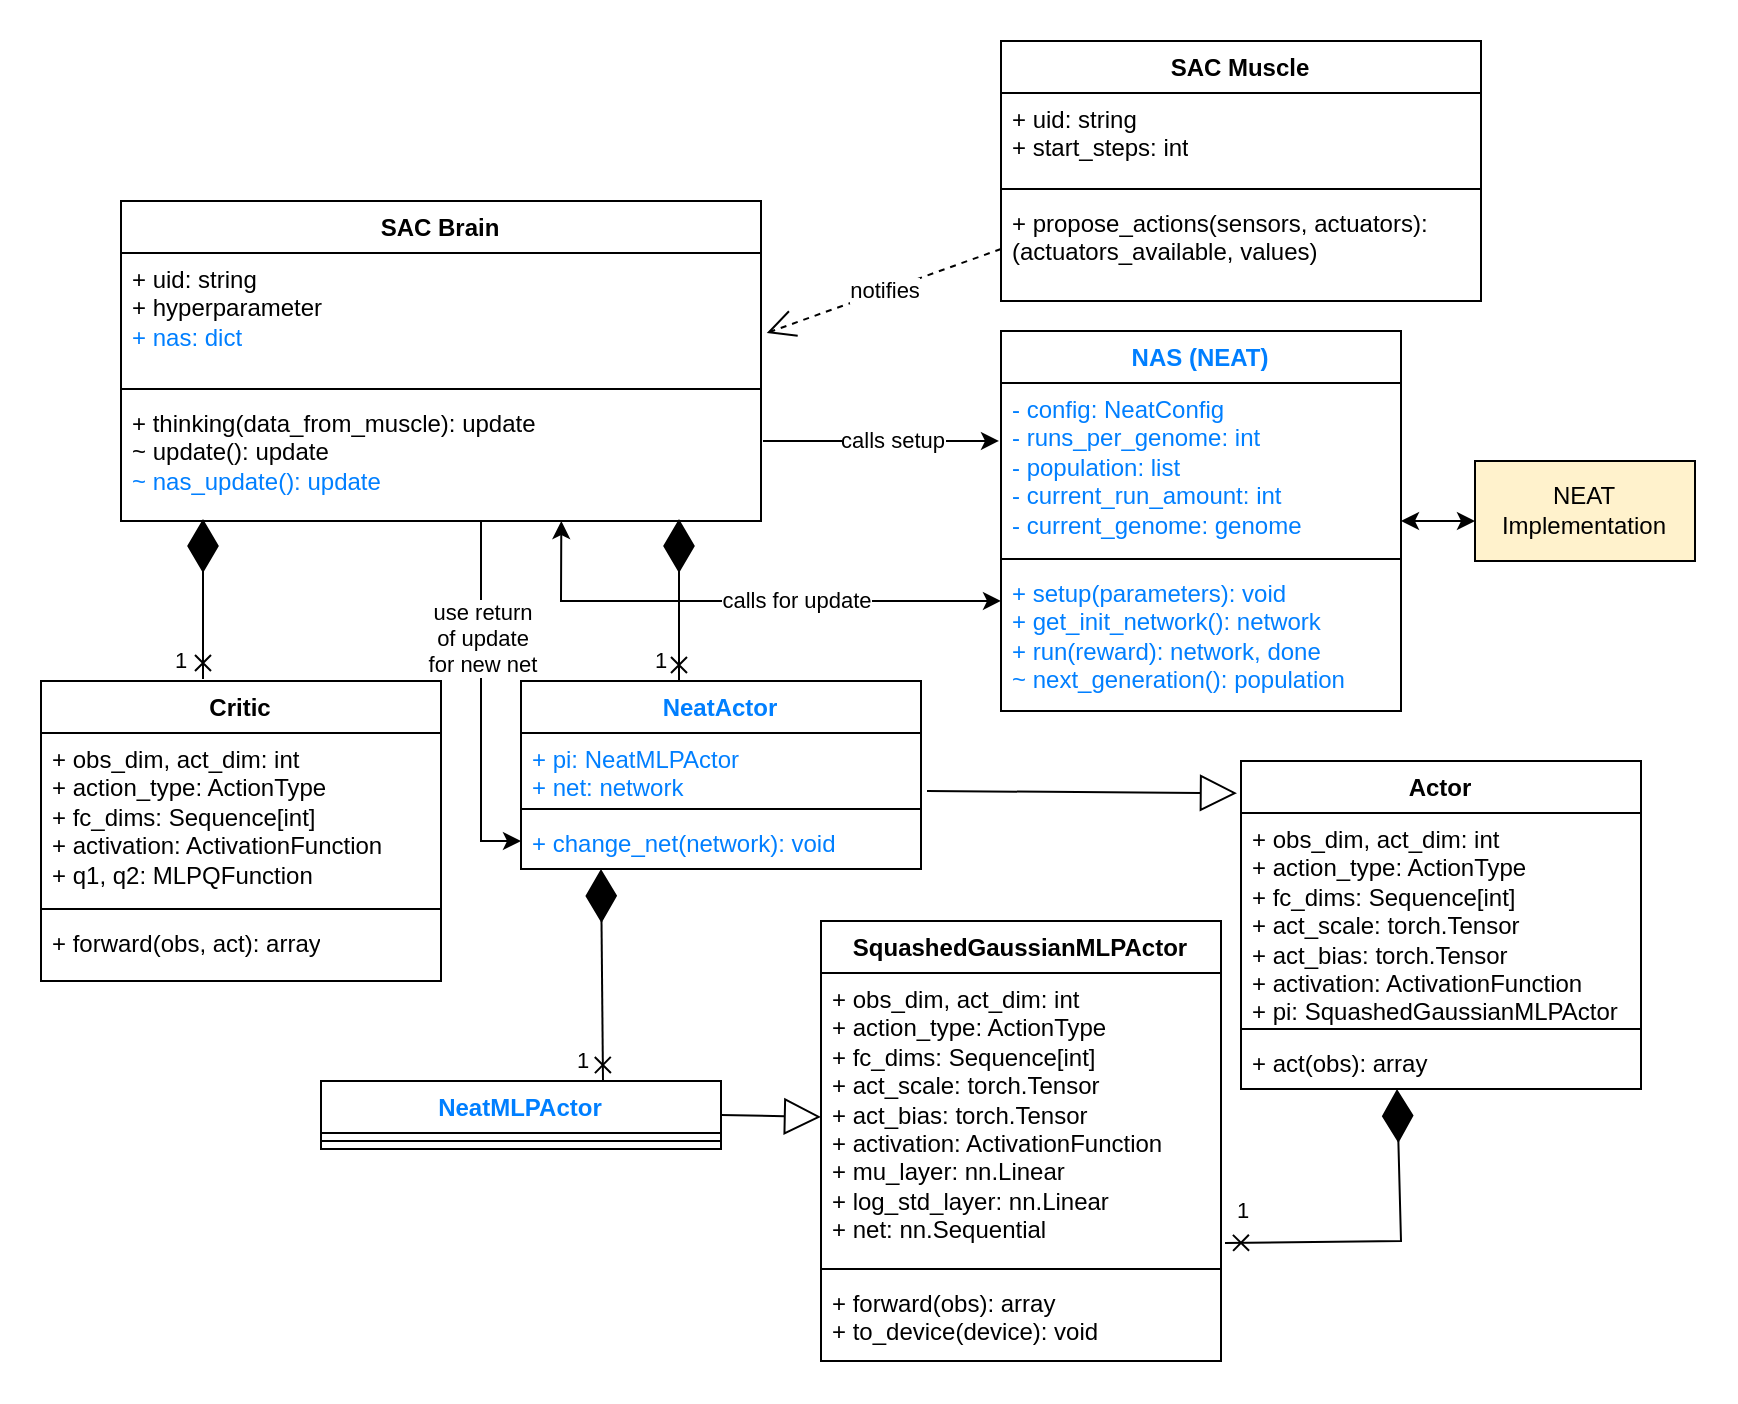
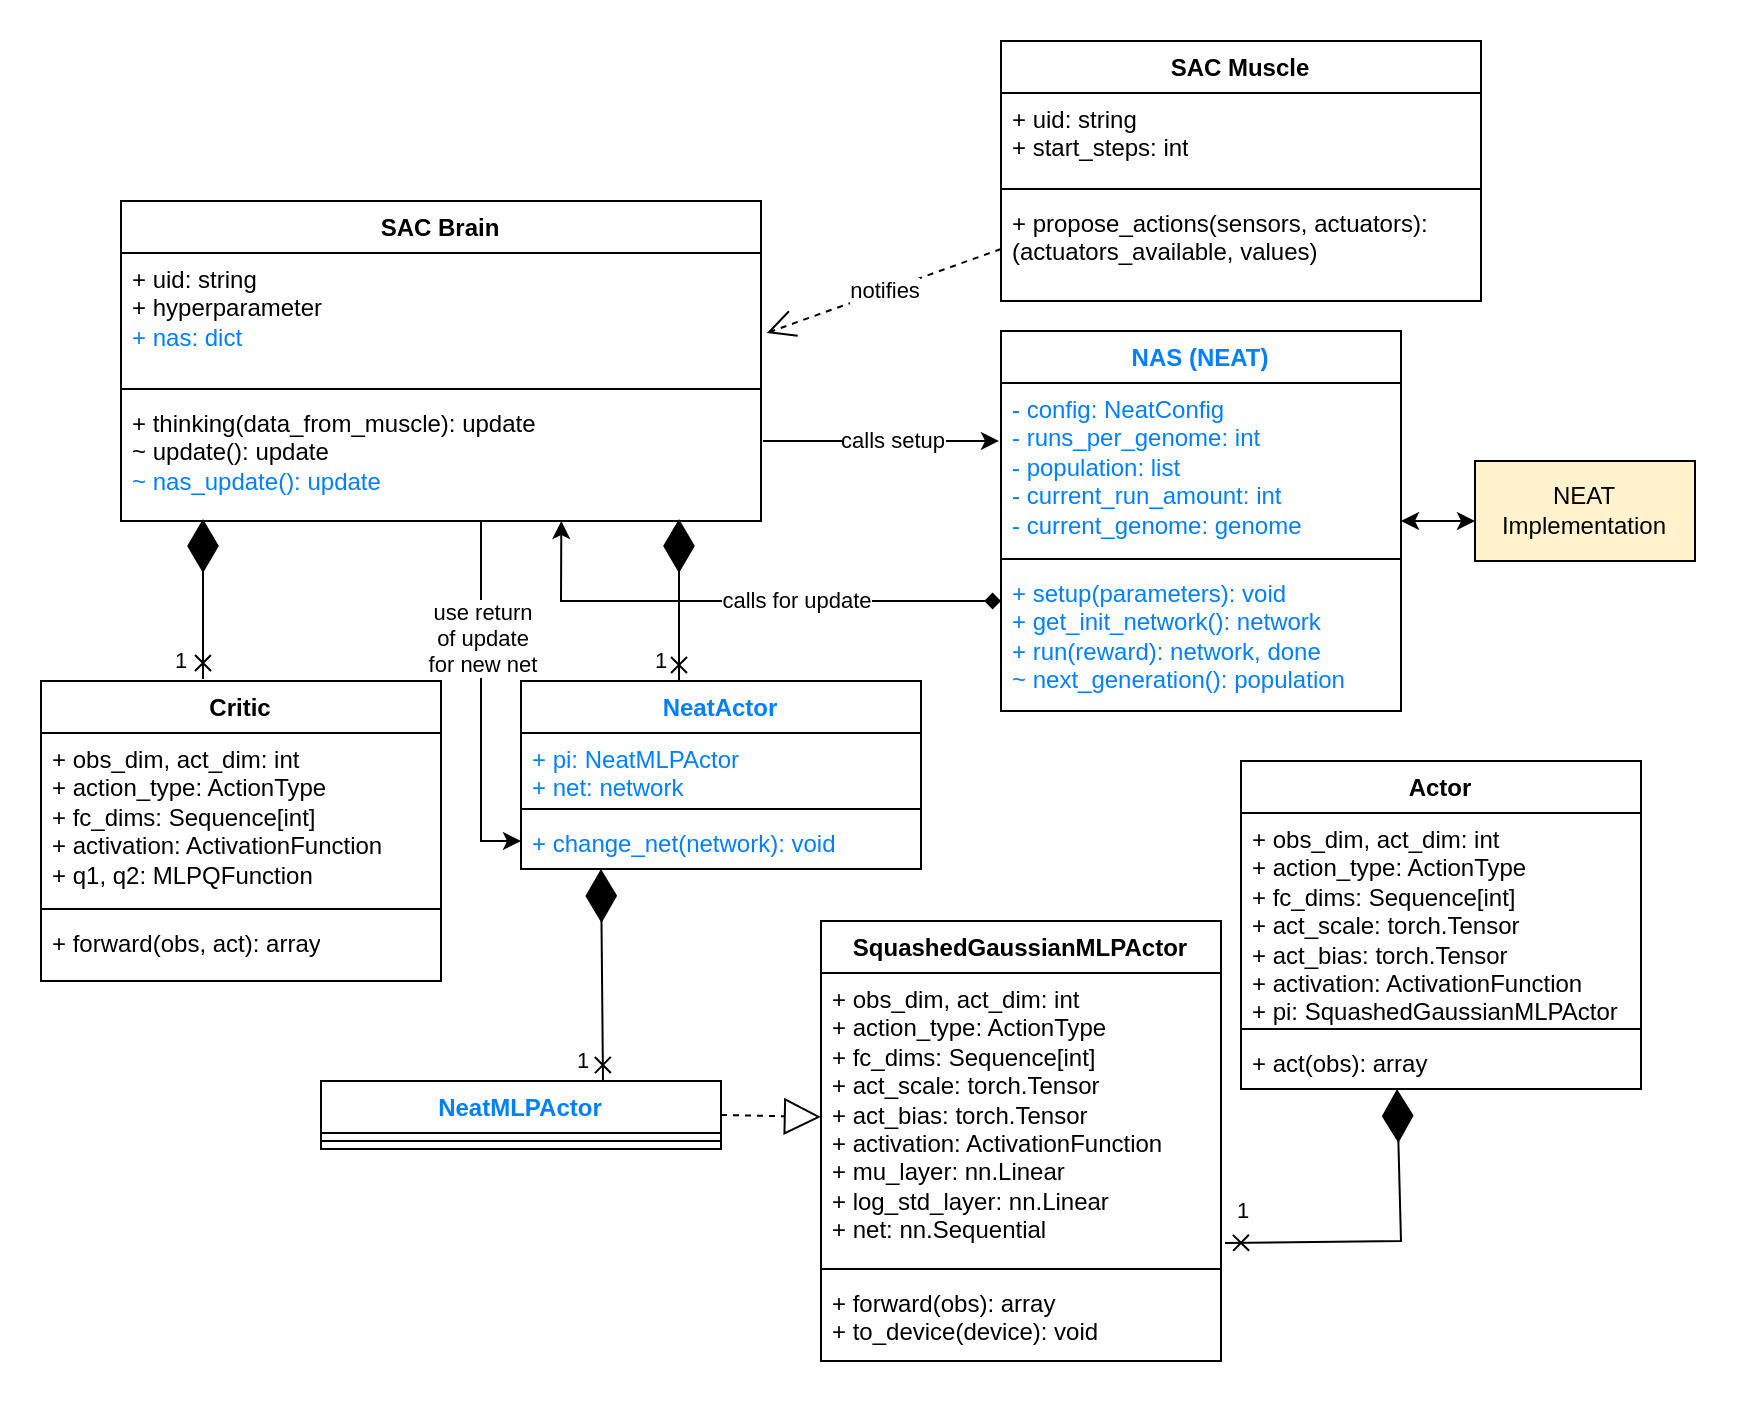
(985, 601) -> (984, 601)
(1063, 792) -> none
(753, 1116) -> (753, 1116)
